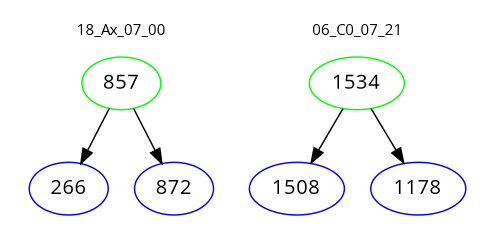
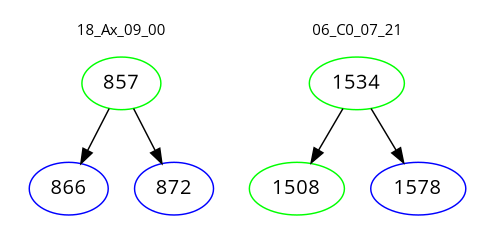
(121, 31) -> (121, 31)
(69, 189) -> (69, 189)
(297, 189) -> (297, 189)
(418, 189) -> (418, 189)
